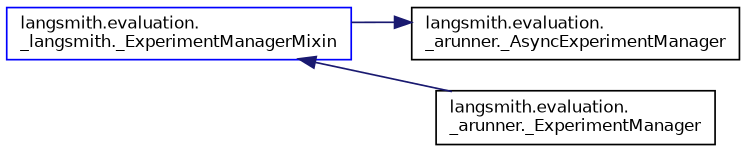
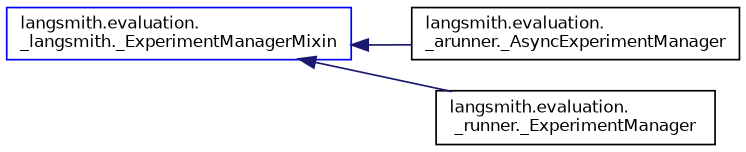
(373, 22) -> (390, 45)
(576, 118) -> (576, 118)
